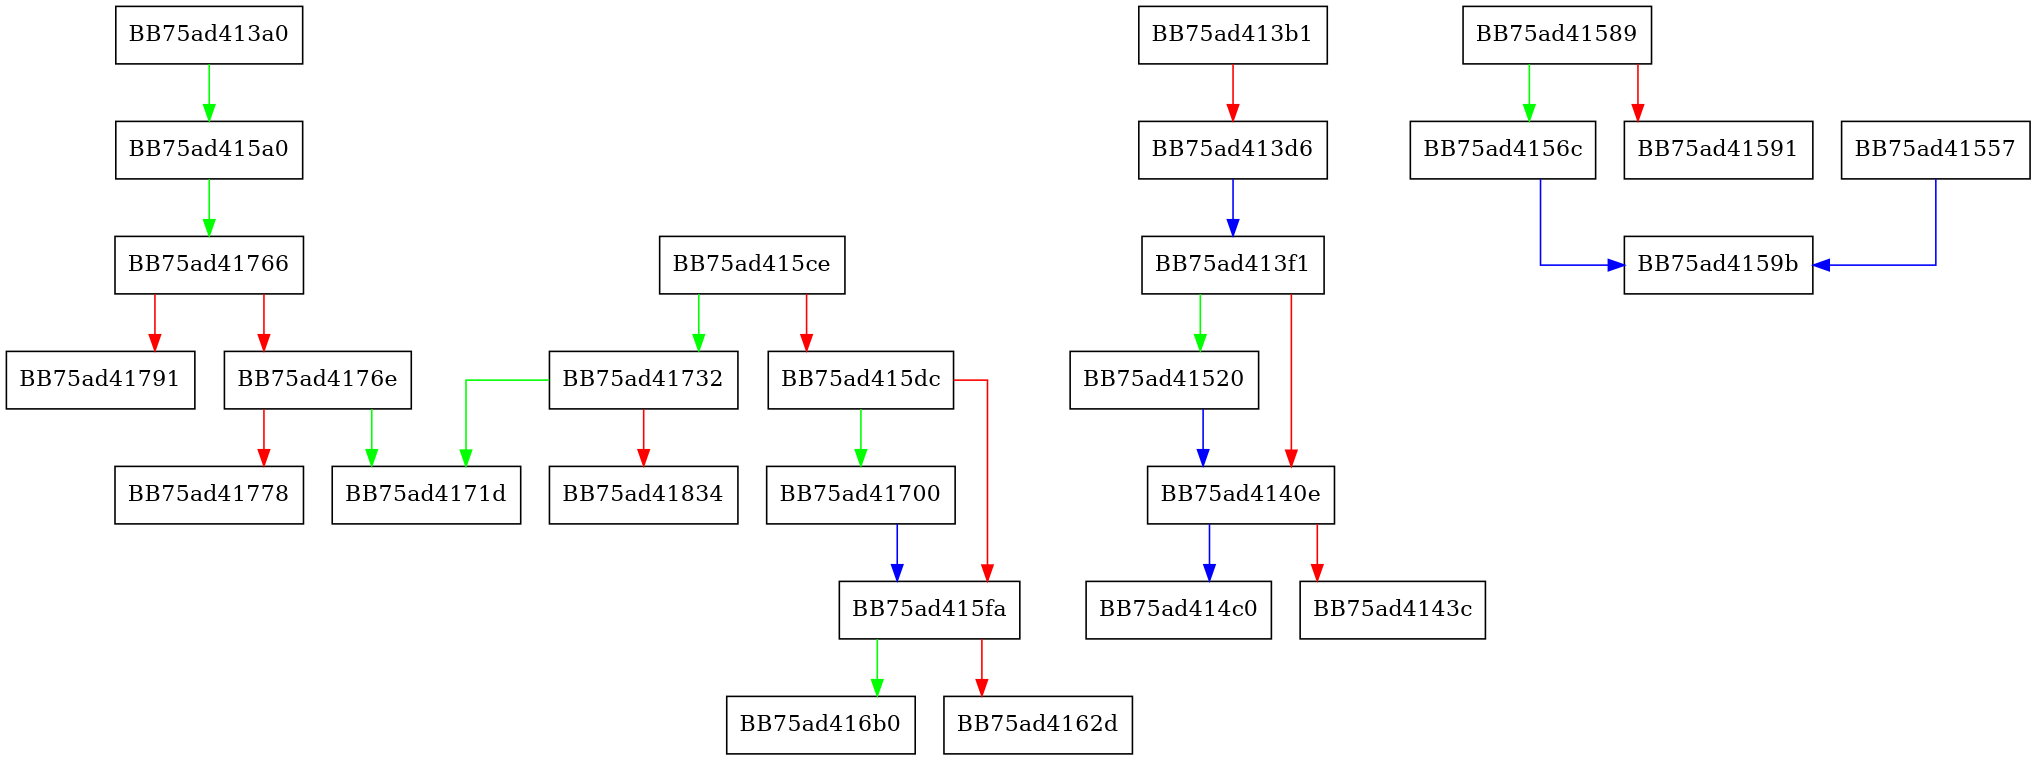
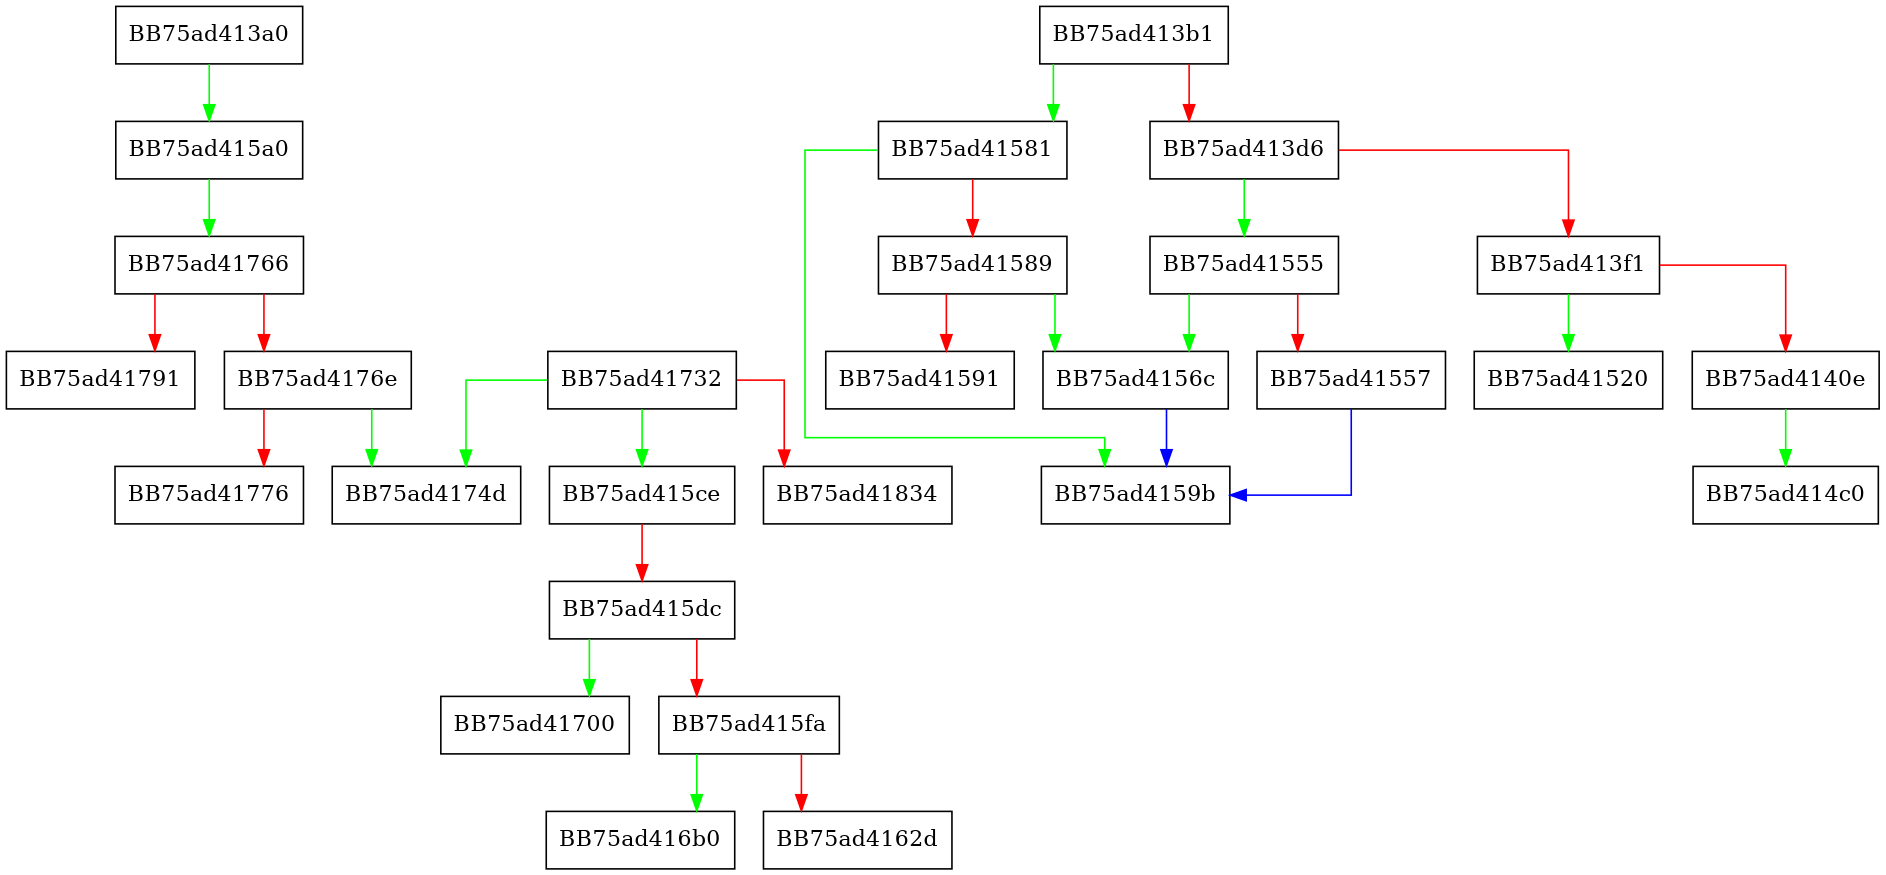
none -> (973, 150)
(1233, 199) -> (1489, 150)
none -> (1244, 265)
(699, 314) -> (642, 429)
(1203, 429) -> none
(209, 495) -> (209, 495)
(426, 495) -> (426, 495)
(897, 544) -> none
(1209, 544) -> (1786, 429)
(1393, 610) -> none
